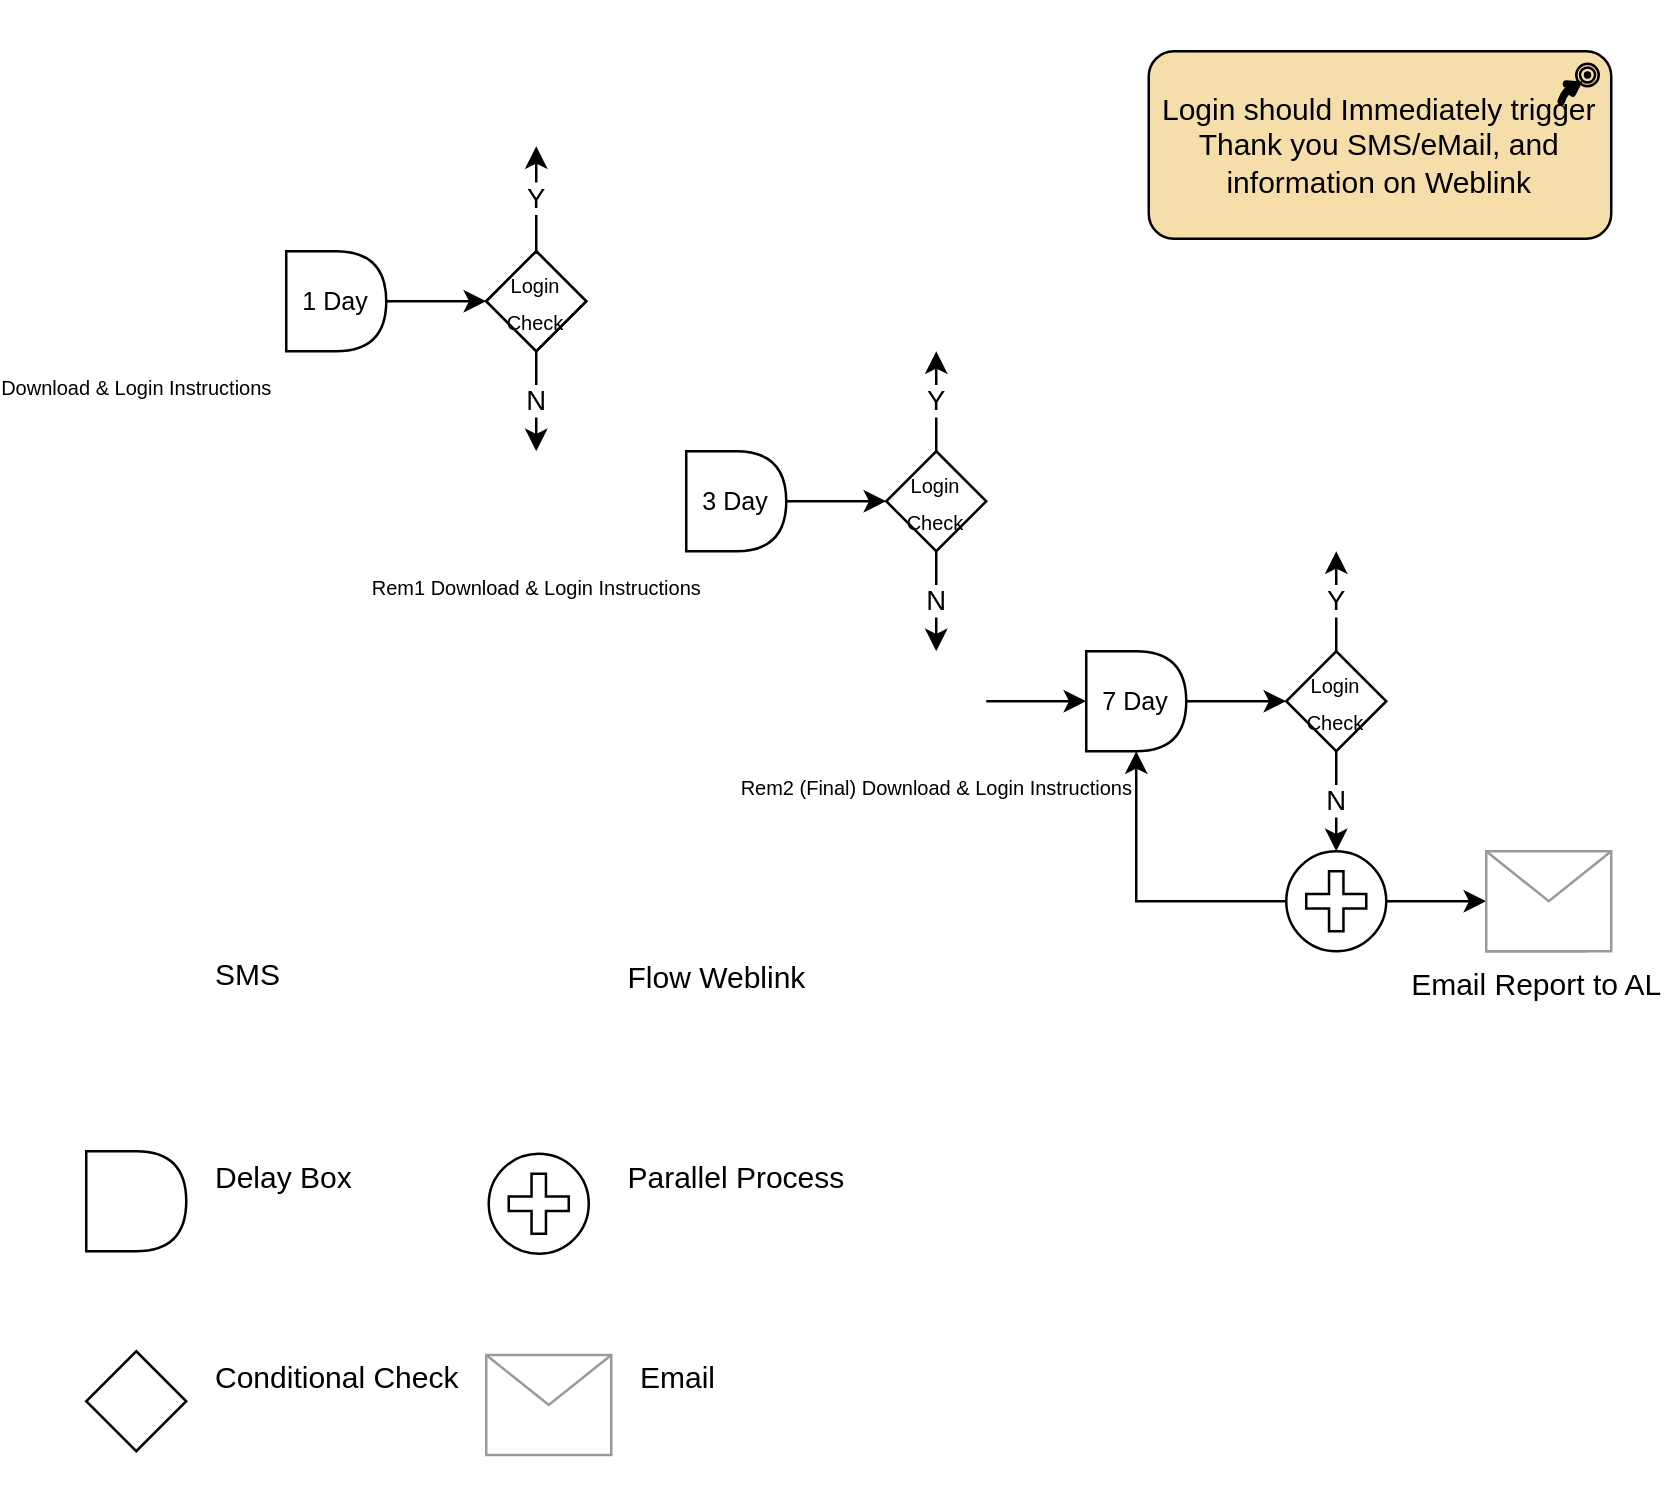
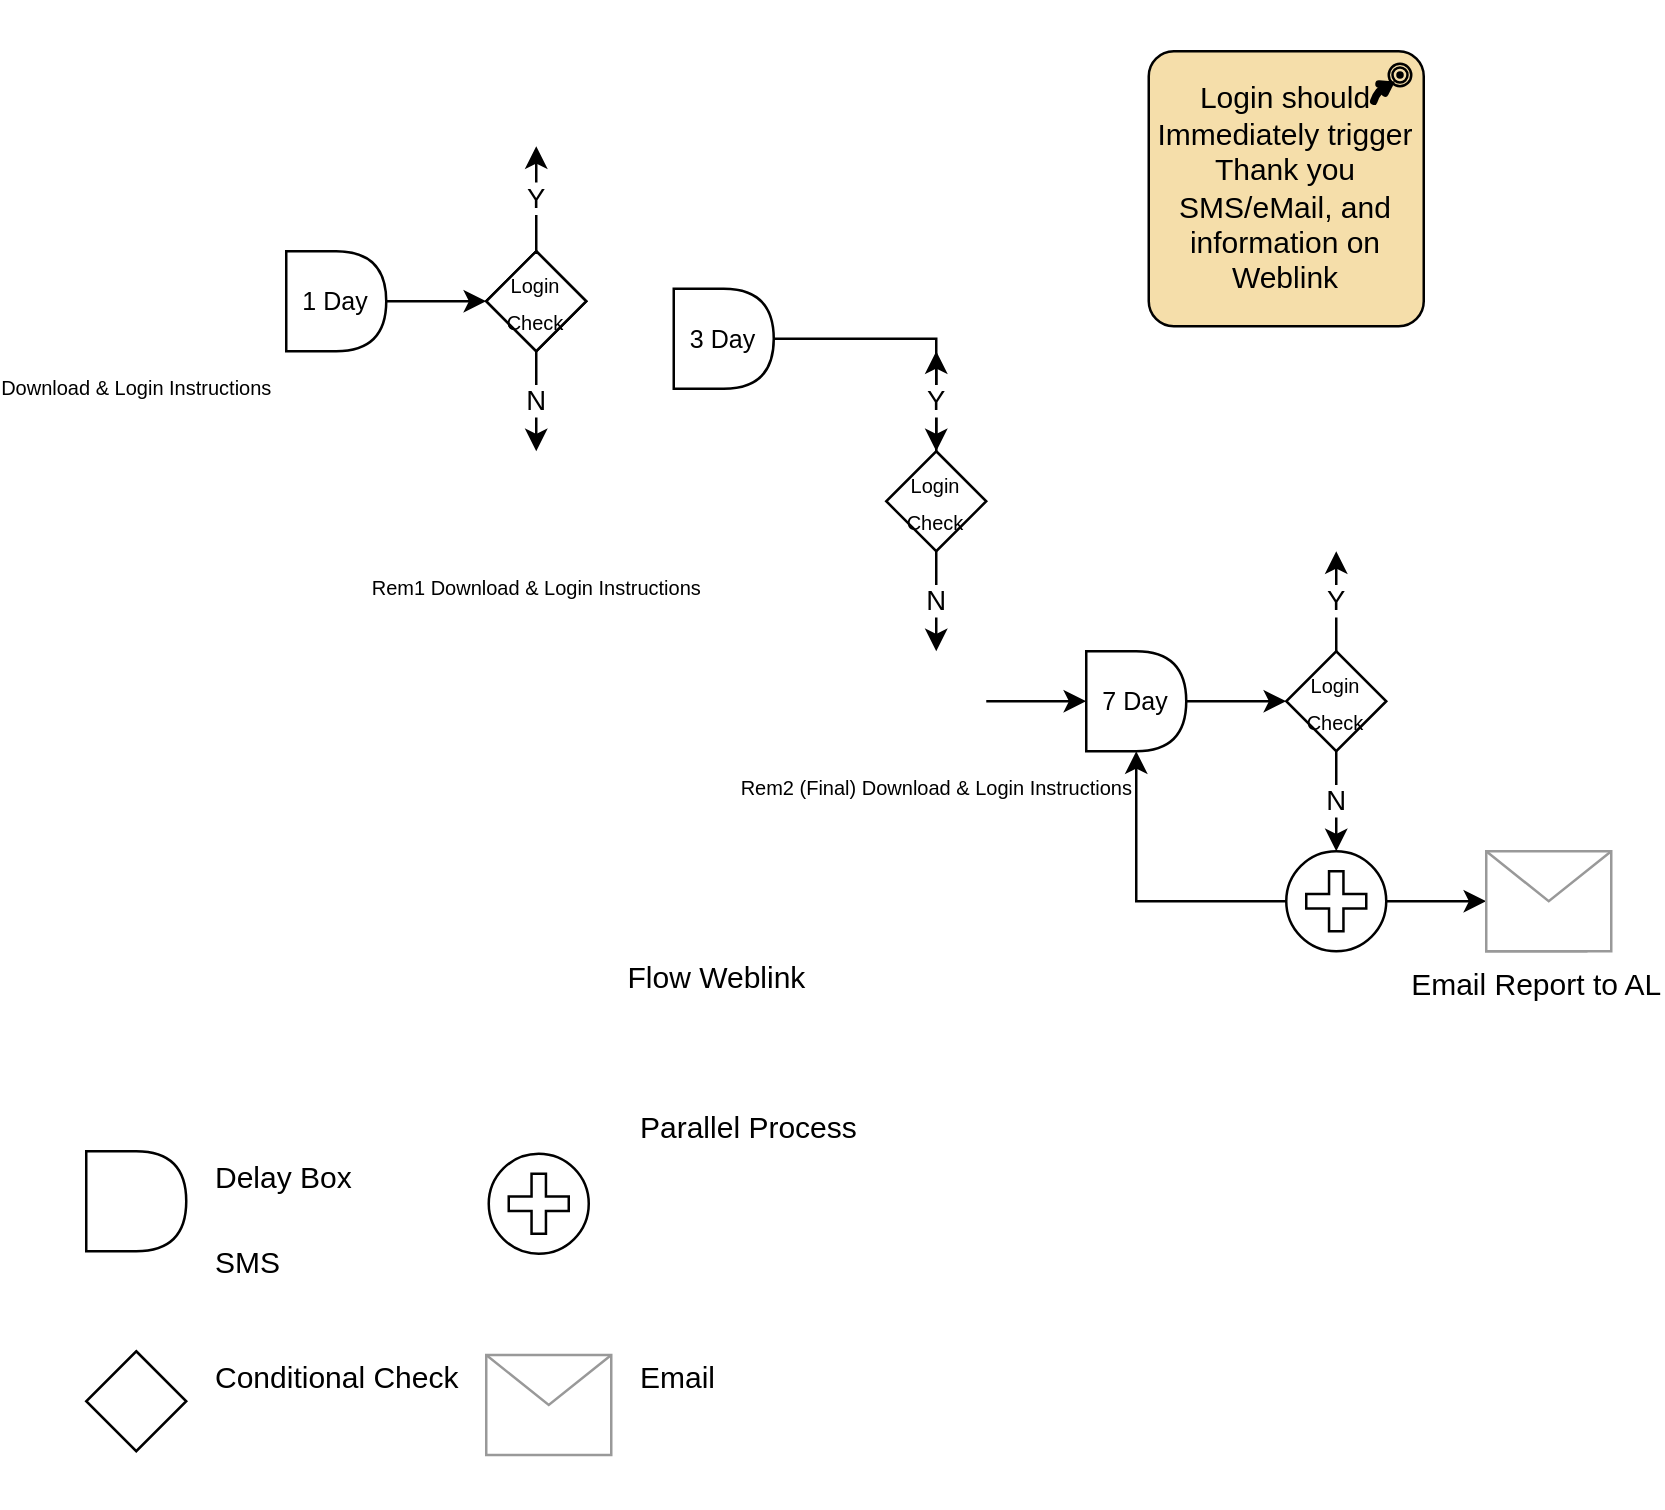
(1380, 145) -> (1286, 189)
(736, 501) -> (724, 339)
(261, 976) -> (261, 1264)
(749, 1178) -> (761, 1128)
